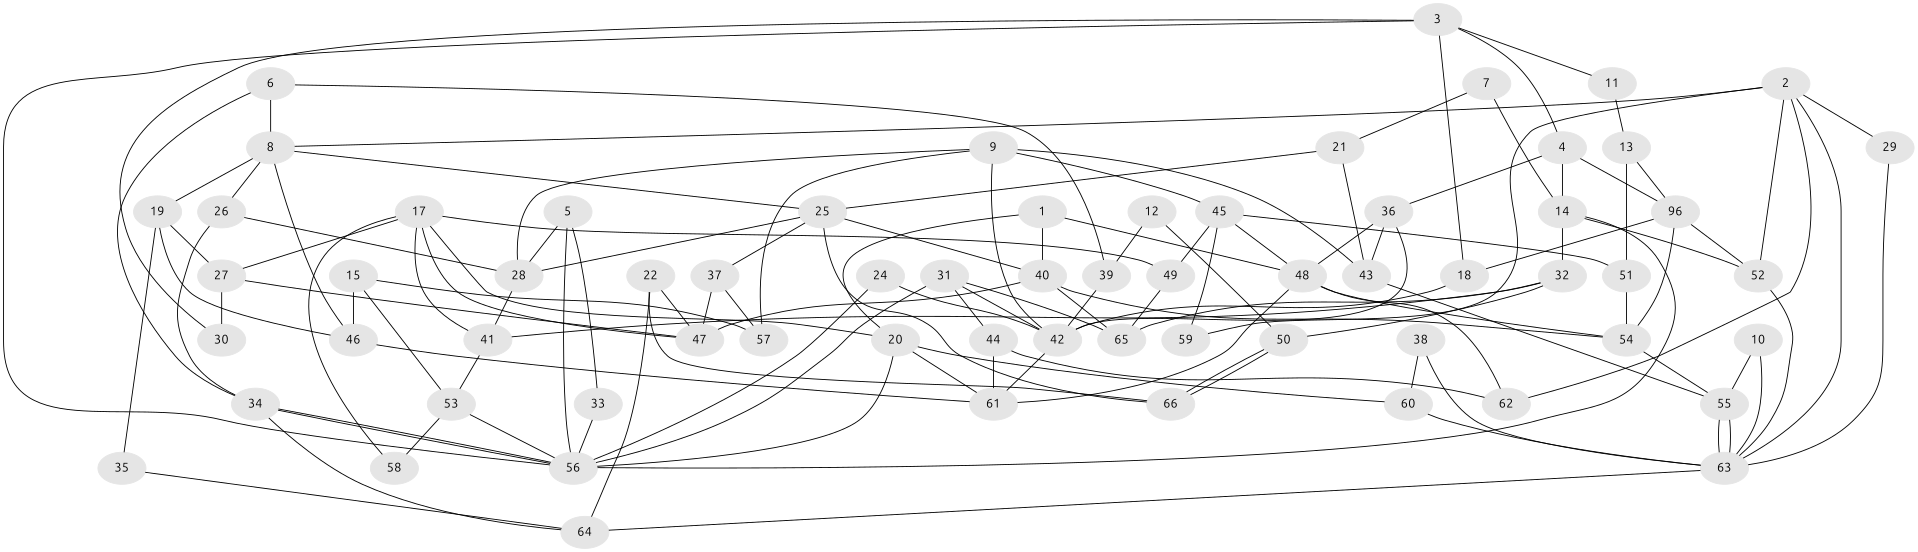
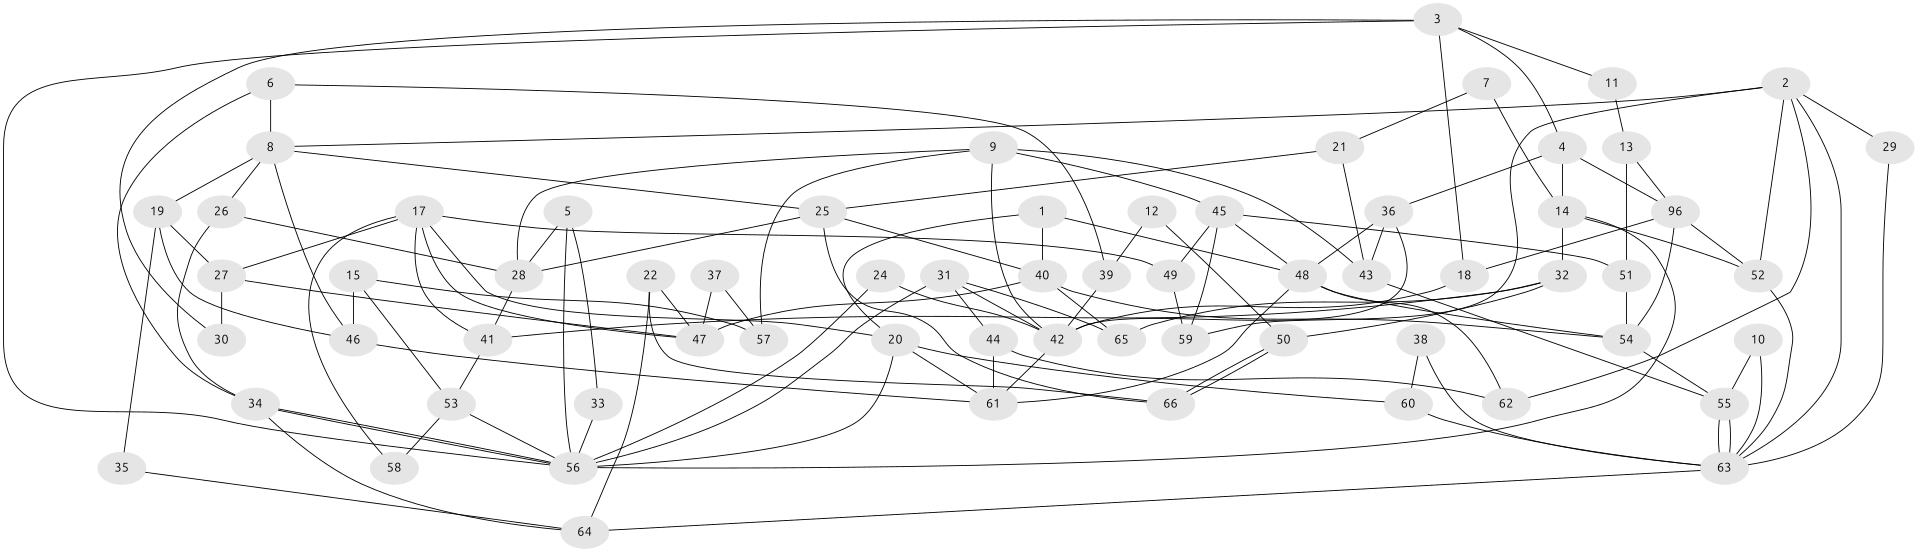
(772, 242) -> none
(1150, 303) -> (1177, 302)
